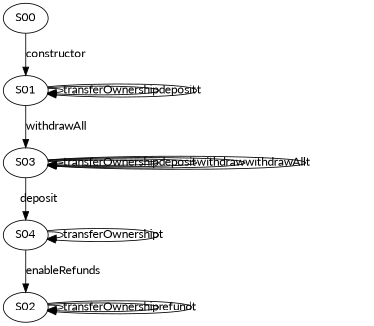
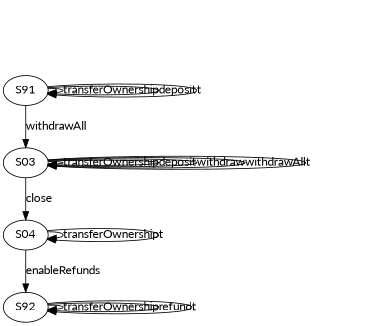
(26, 18) -> none
(26, 91) -> (26, 91)
(39, 199) -> (39, 199)
(26, 307) -> (26, 307)
